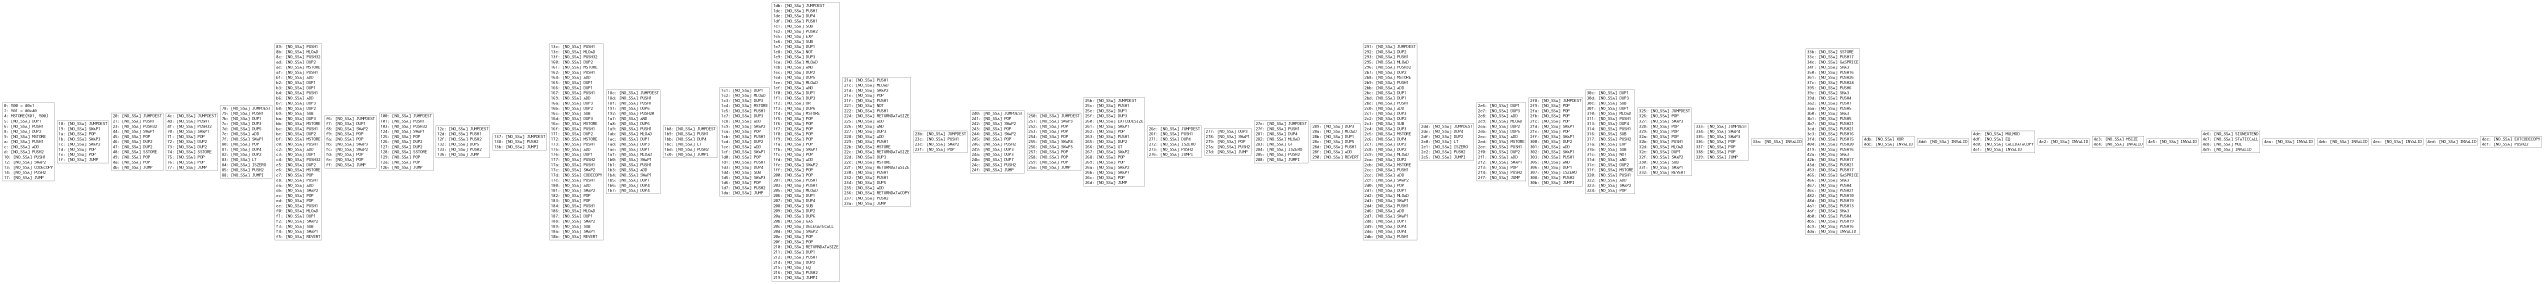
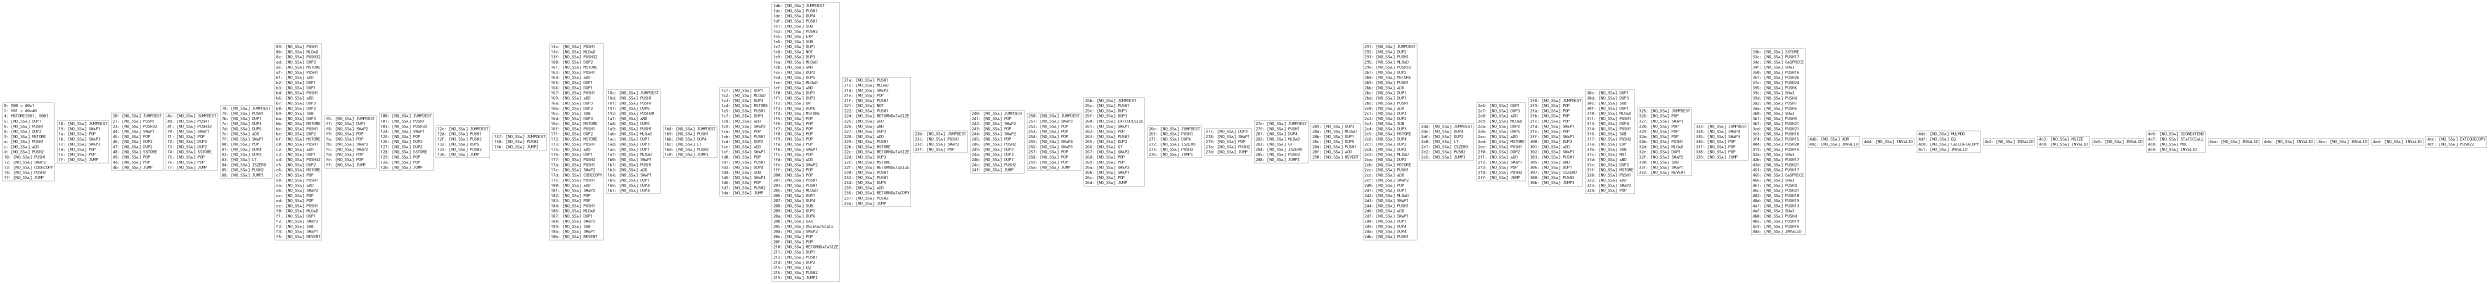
(1777, 142) -> none
